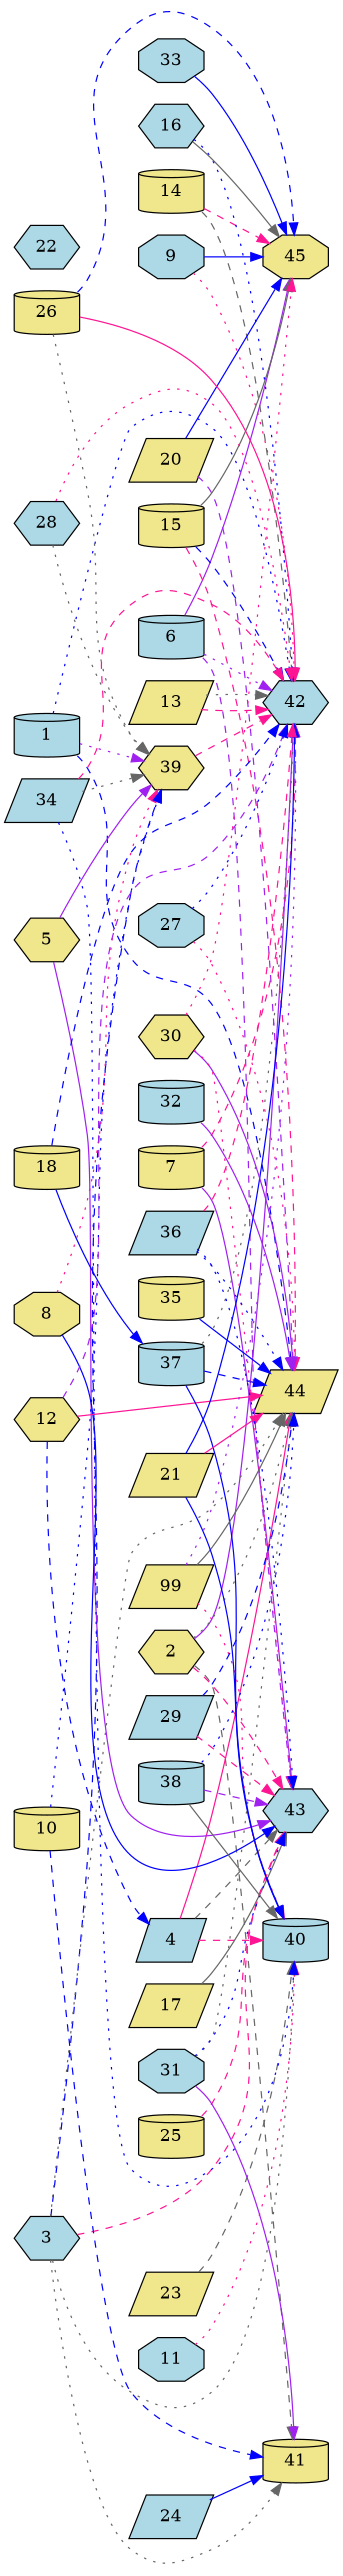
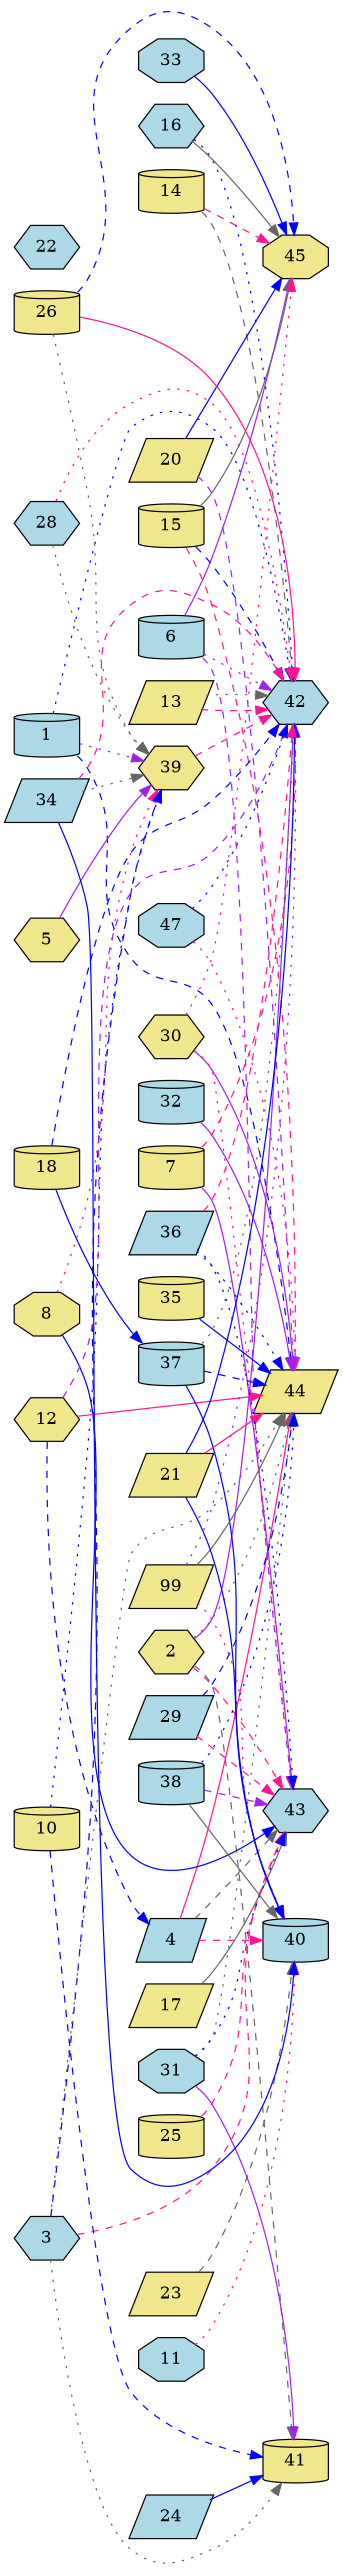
(171, 257) -> none
(171, 925) -> (171, 925)
(92, 1456) -> none
(101, 1856) -> (101, 1856)
(253, 2310) -> none
